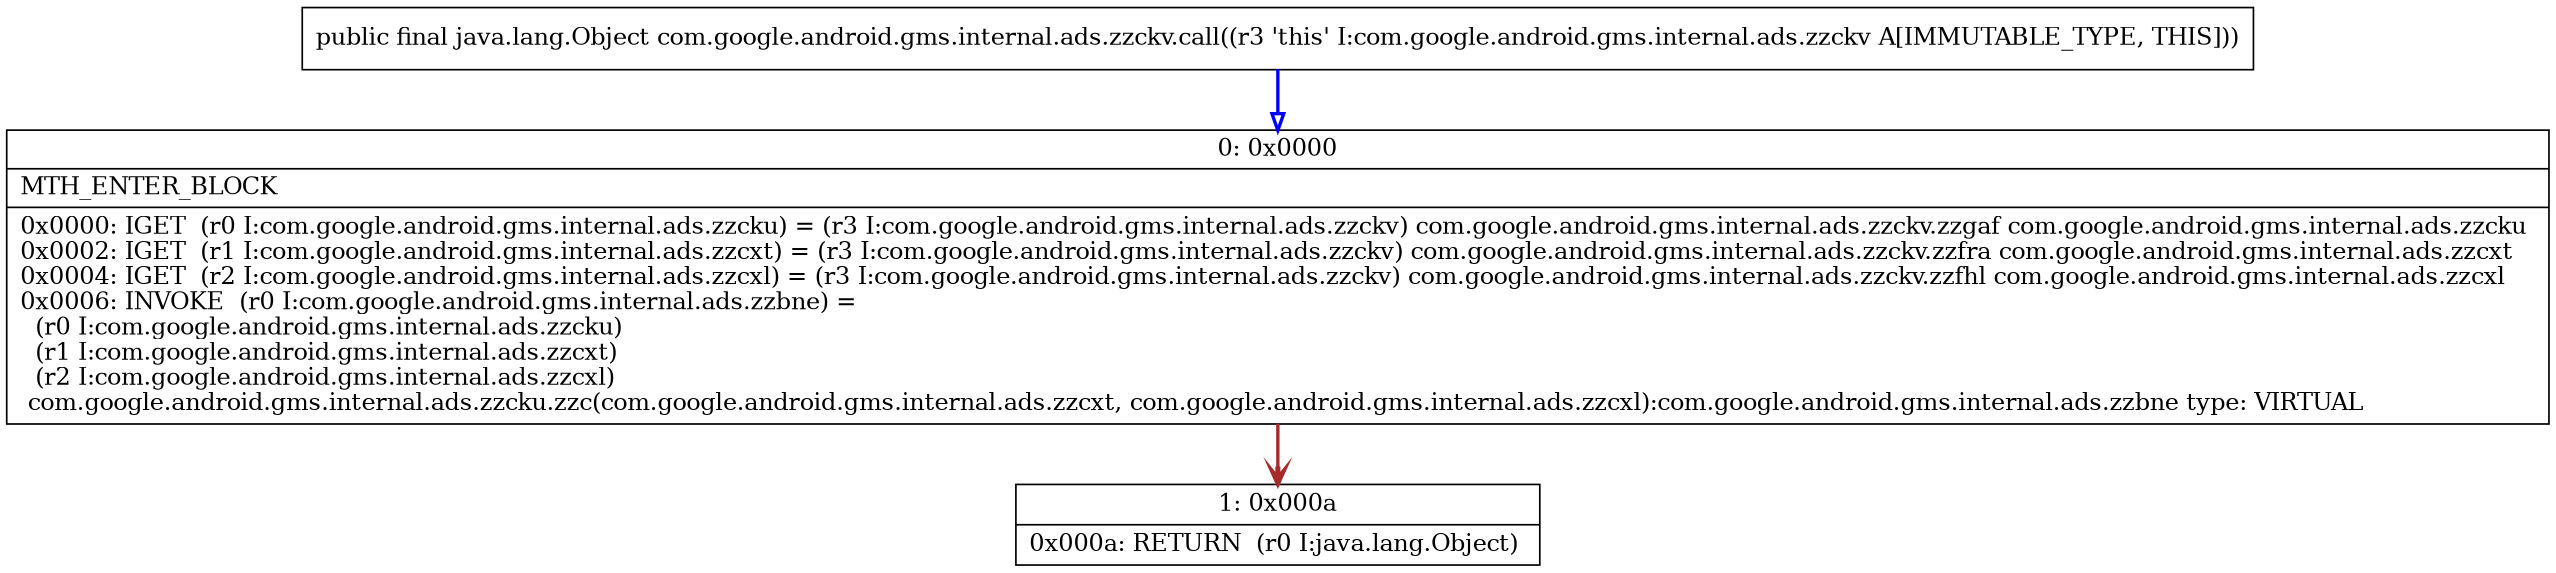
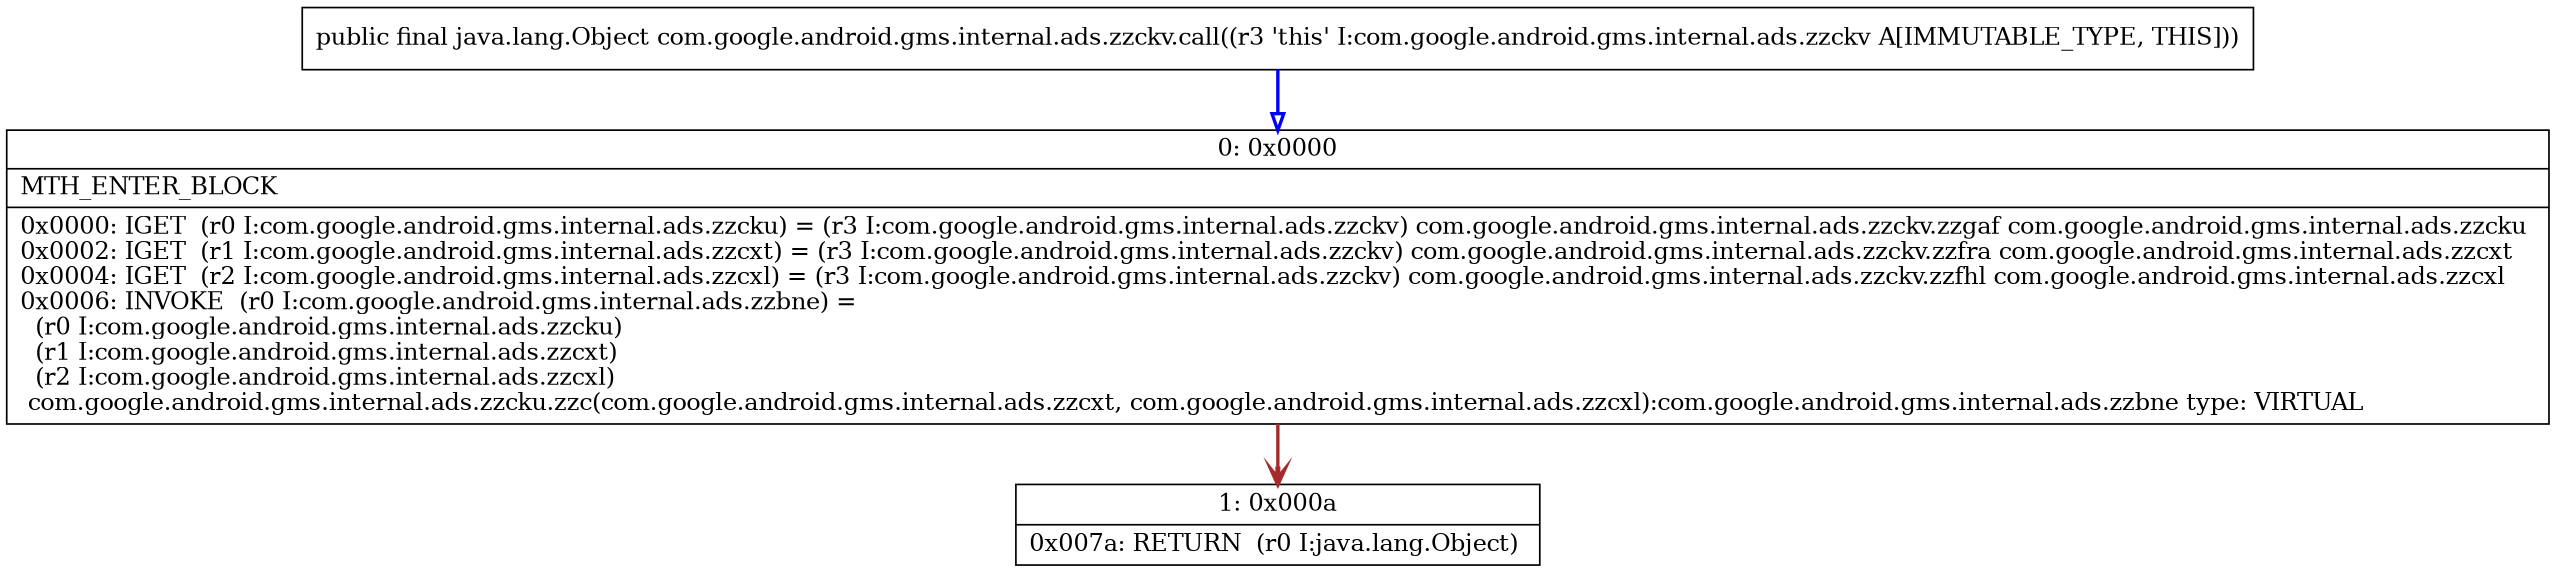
(1278, 544) -> (1278, 544)
